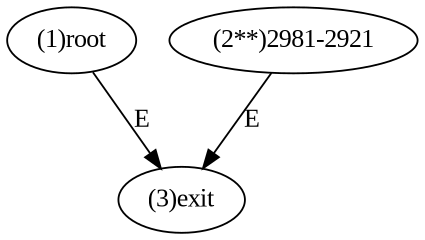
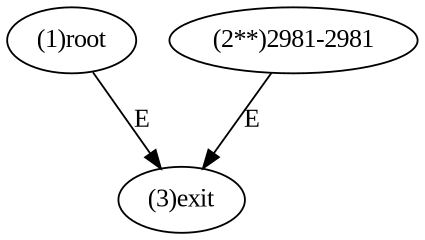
(294, 40) -> (294, 40)
